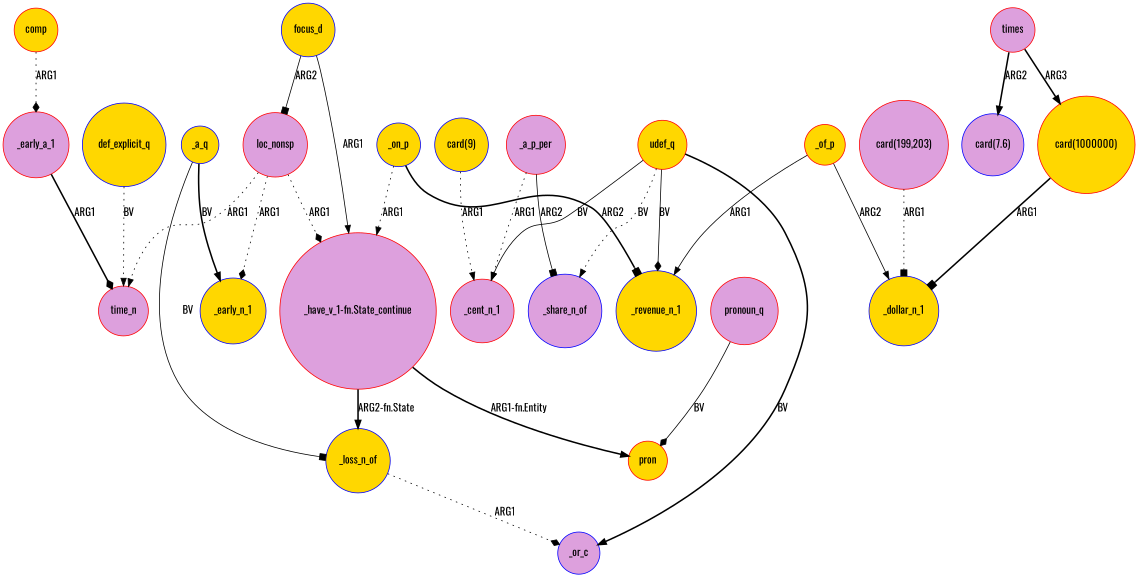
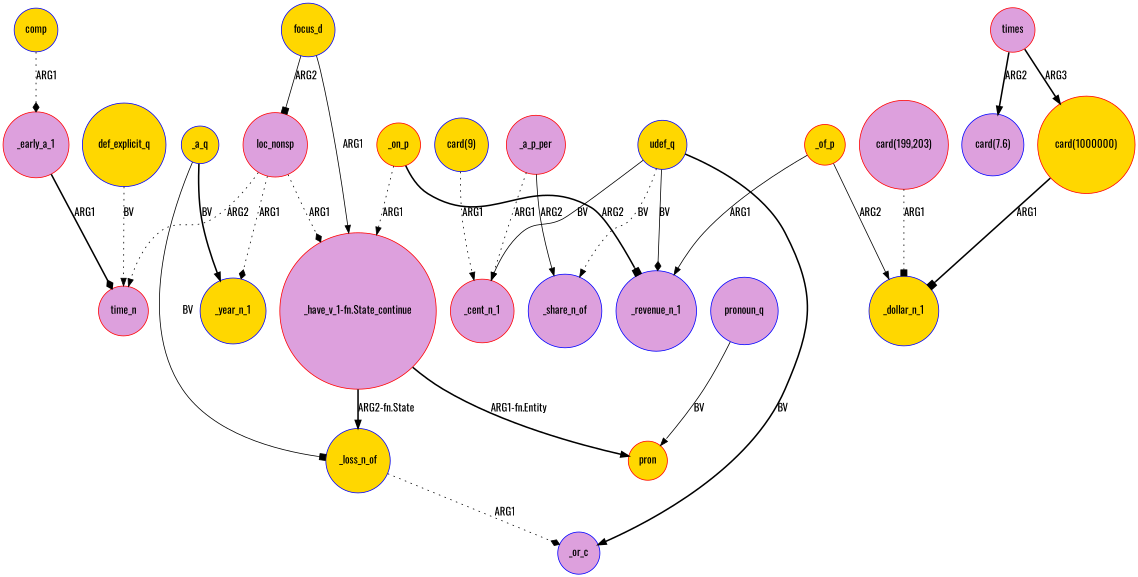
(36, 30) -> (36, 30)
(399, 145) -> (399, 145)
(662, 145) -> (662, 145)
(238, 213) -> (238, 213)
(541, 219) -> (541, 219)
(233, 311) -> (233, 311)
(656, 311) -> (656, 311)
(744, 311) -> (744, 311)
(702, 392) -> (702, 392)
